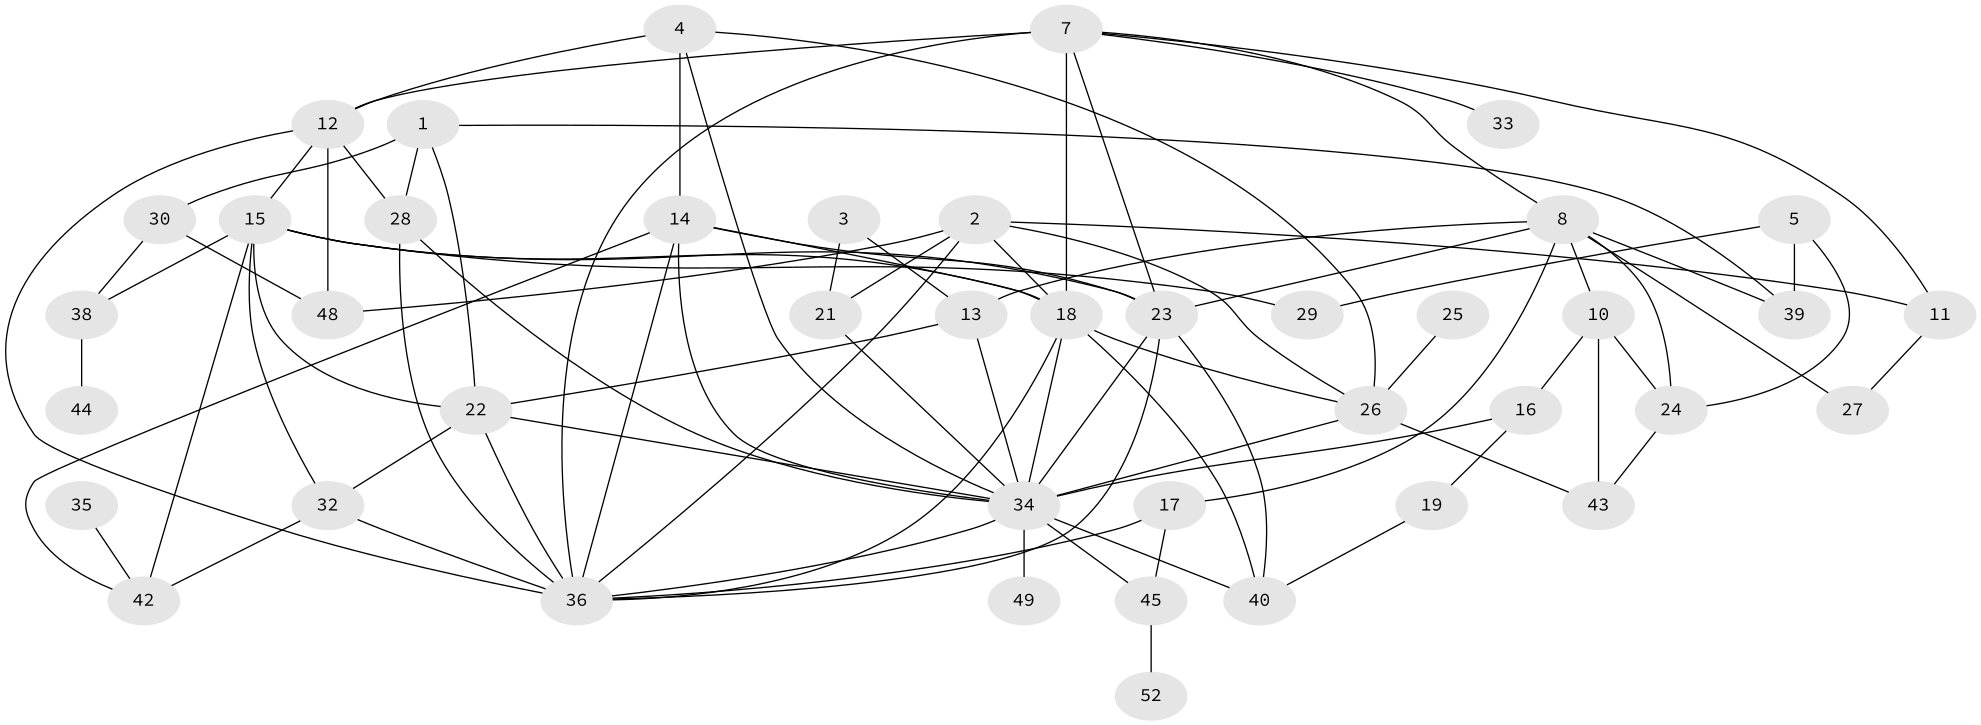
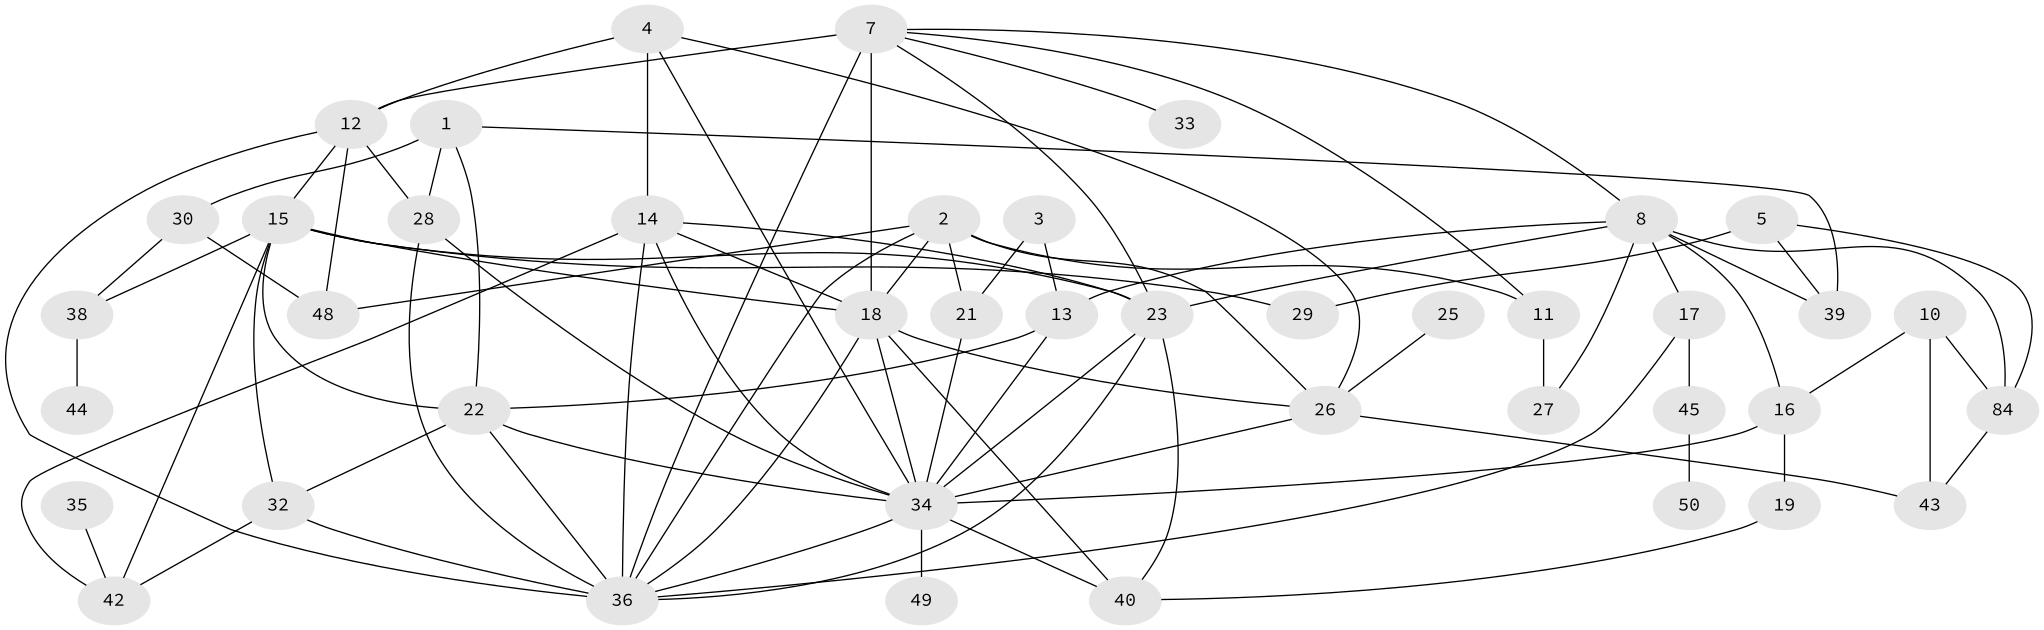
(1581, 267) -> (1742, 298)
(1671, 410) -> (2003, 410)
(1088, 553) -> none
(1151, 696) -> (1689, 506)
